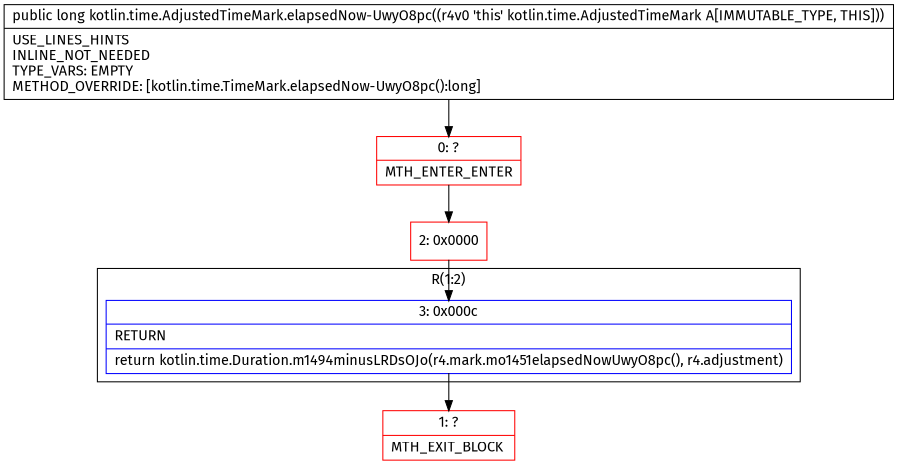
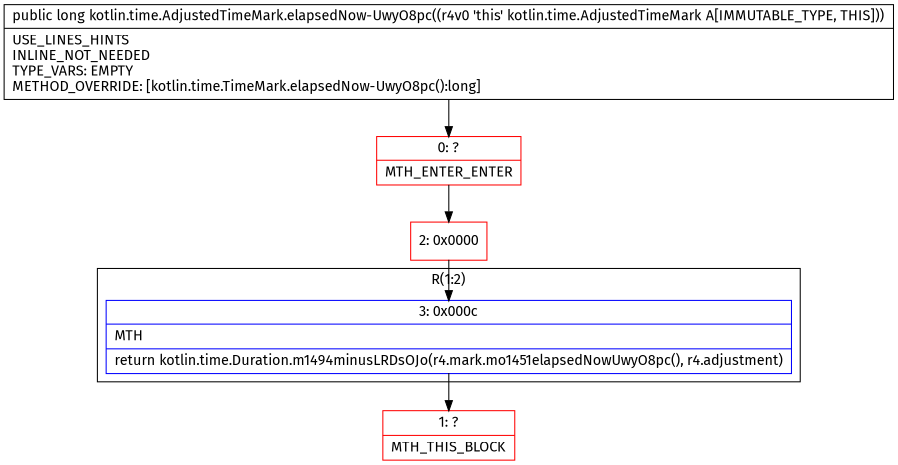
(141, 336) -> (129, 336)
(447, 447) -> (449, 447)
